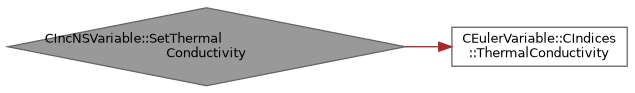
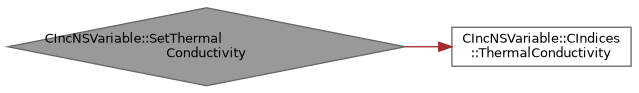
(540, 47) -> (542, 47)
